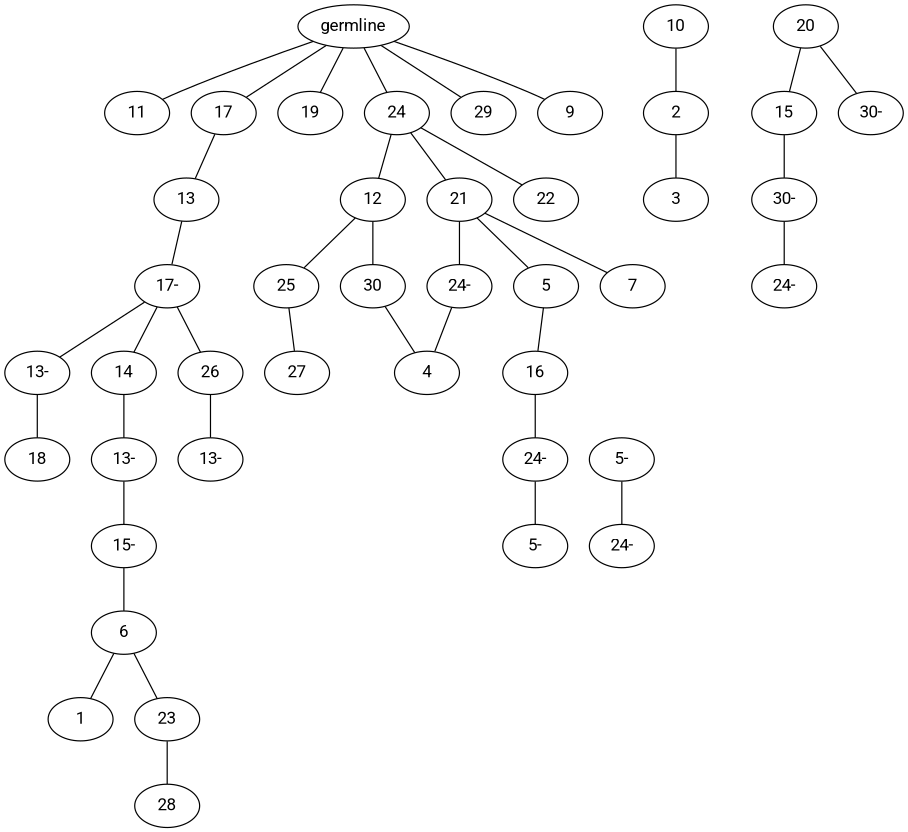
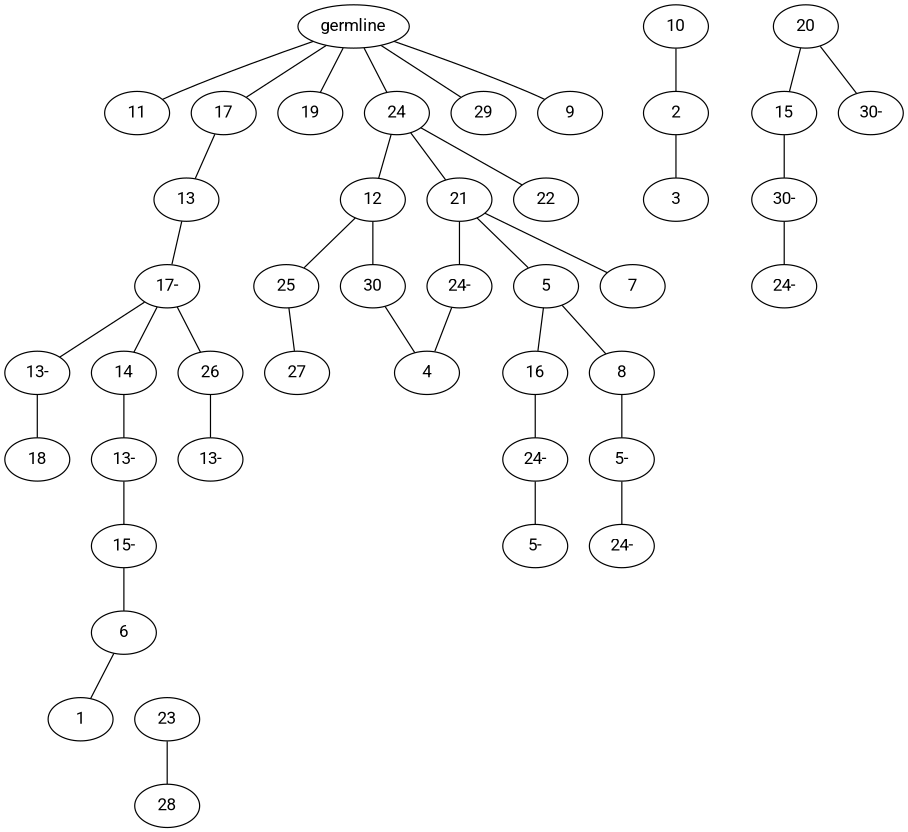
none -> (622, 373)
(146, 676) -> none
